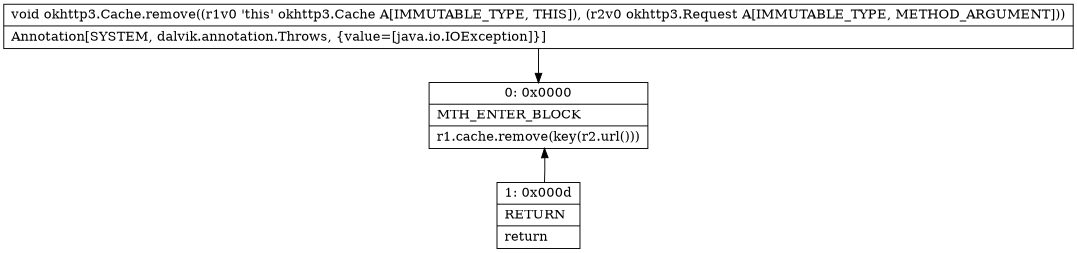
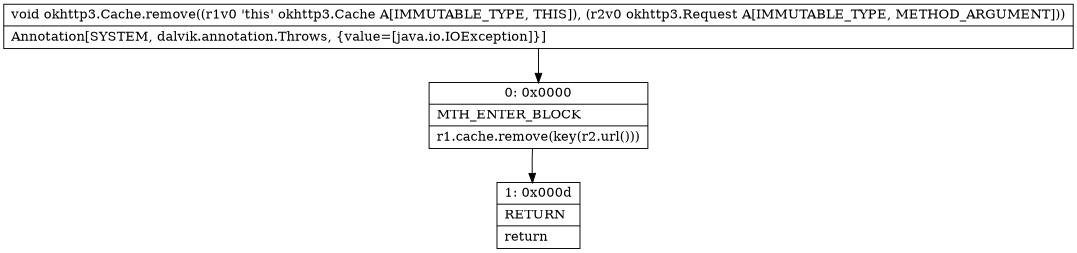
(545, 170) -> (532, 161)
